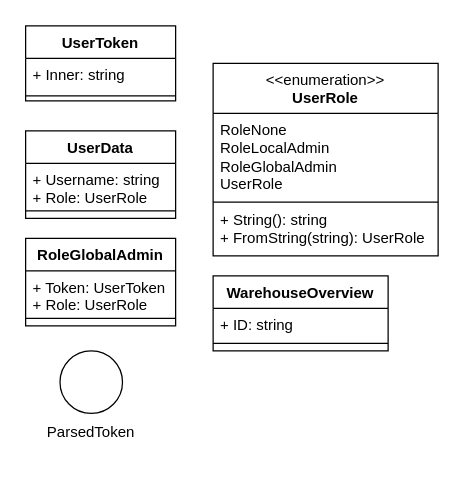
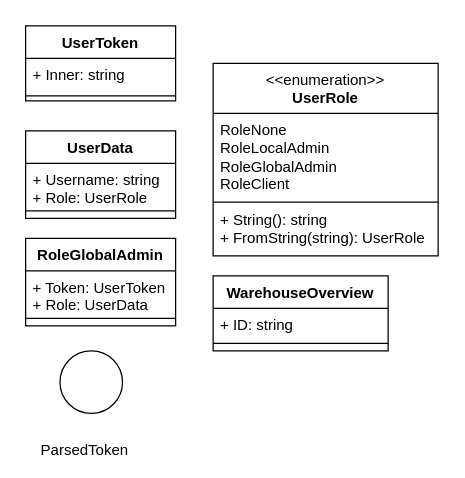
(276, 158) -> (276, 158)
(102, 306) -> (102, 306)
(91, 432) -> (85, 451)
